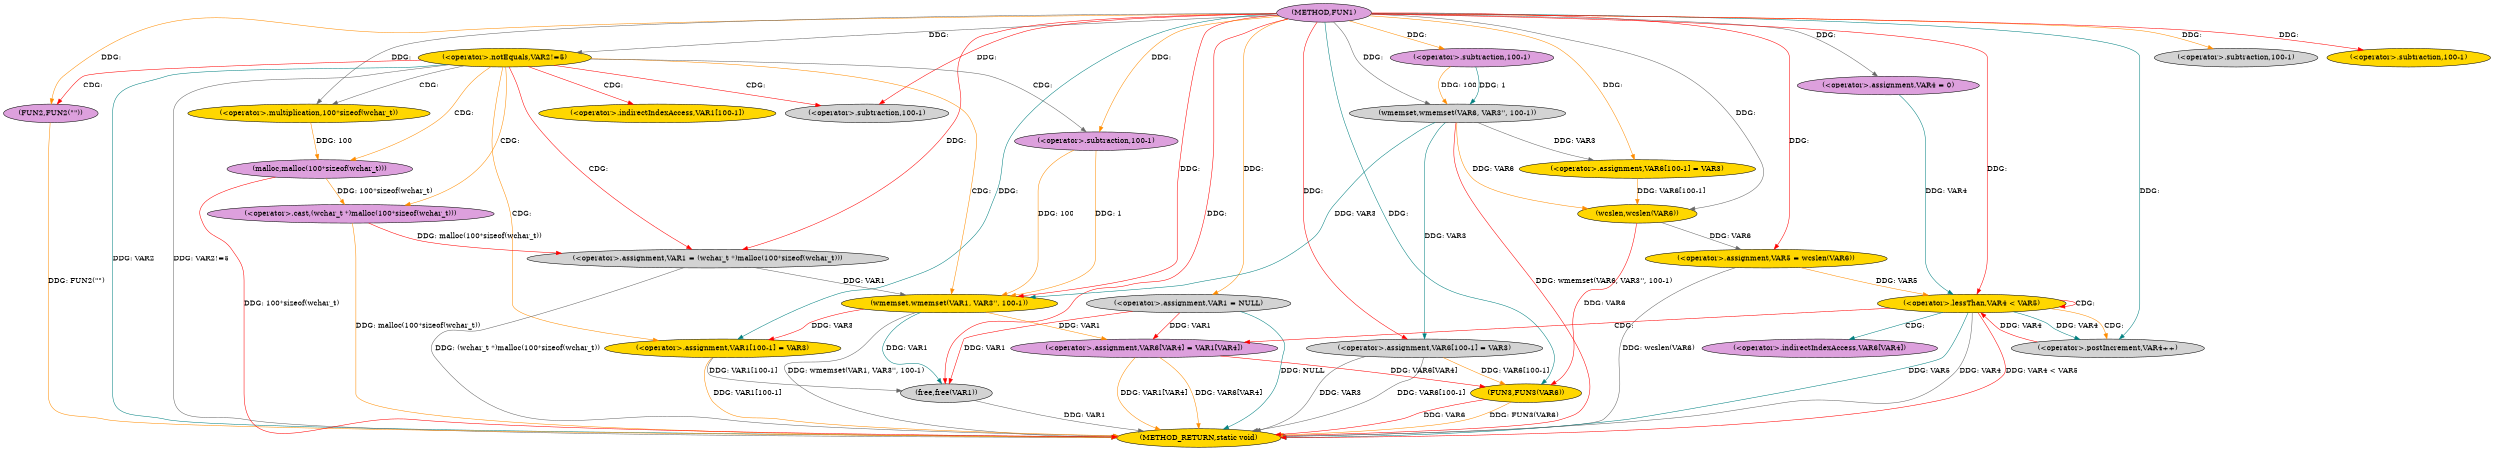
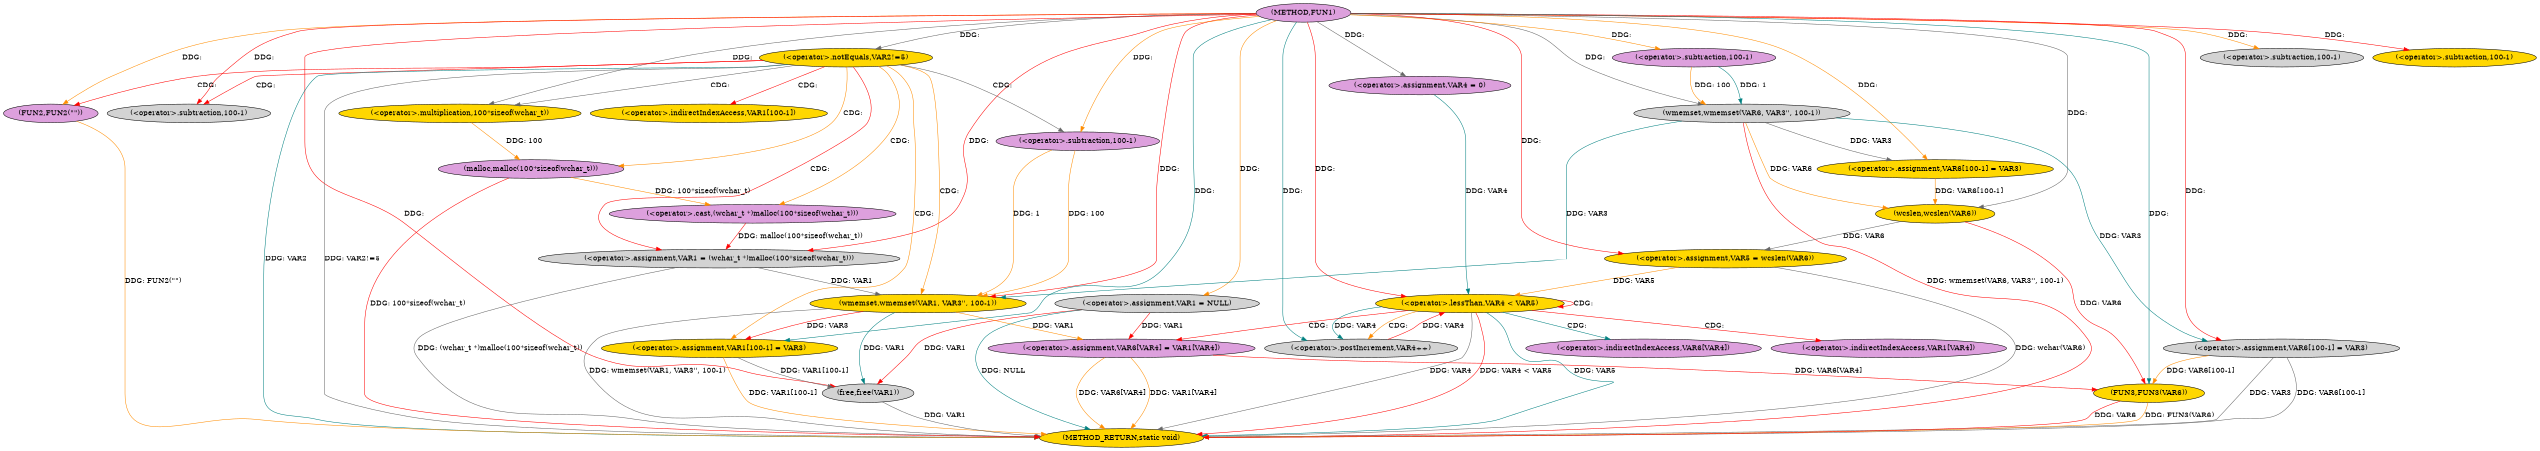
(1659, 348) -> (2051, 348)
none -> (1889, 348)
(507, 421) -> none
